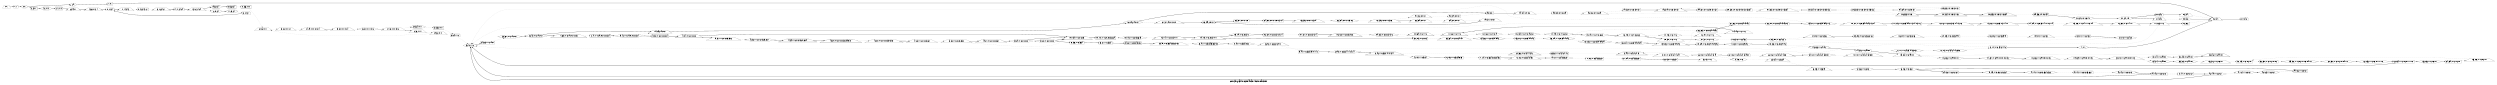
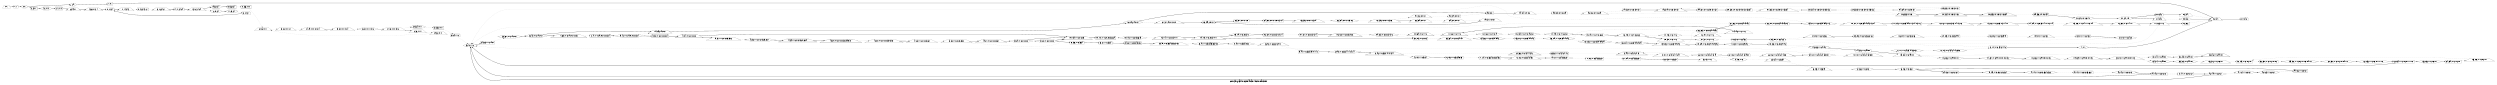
(1778, 60) -> (1778, 60)
